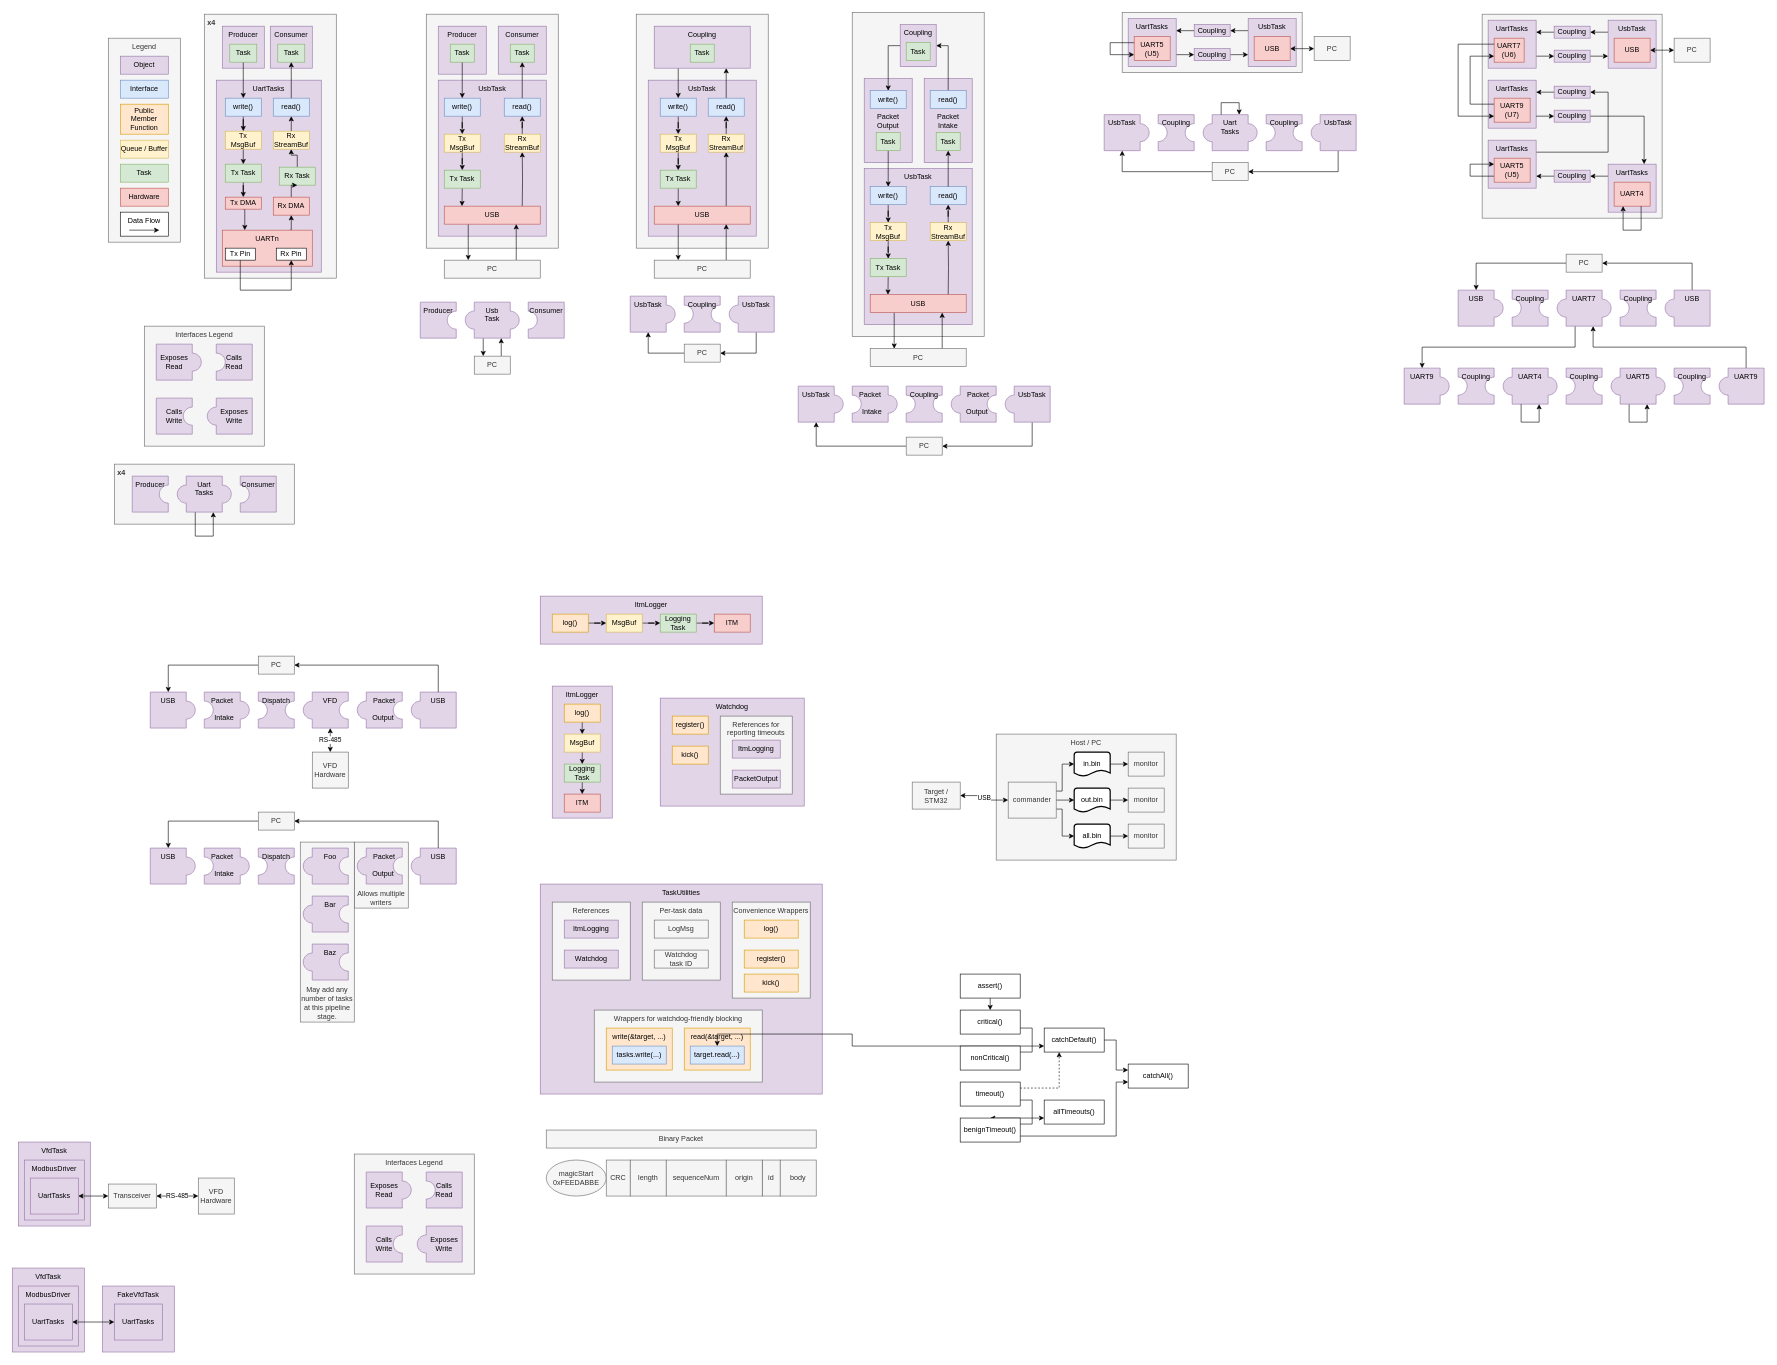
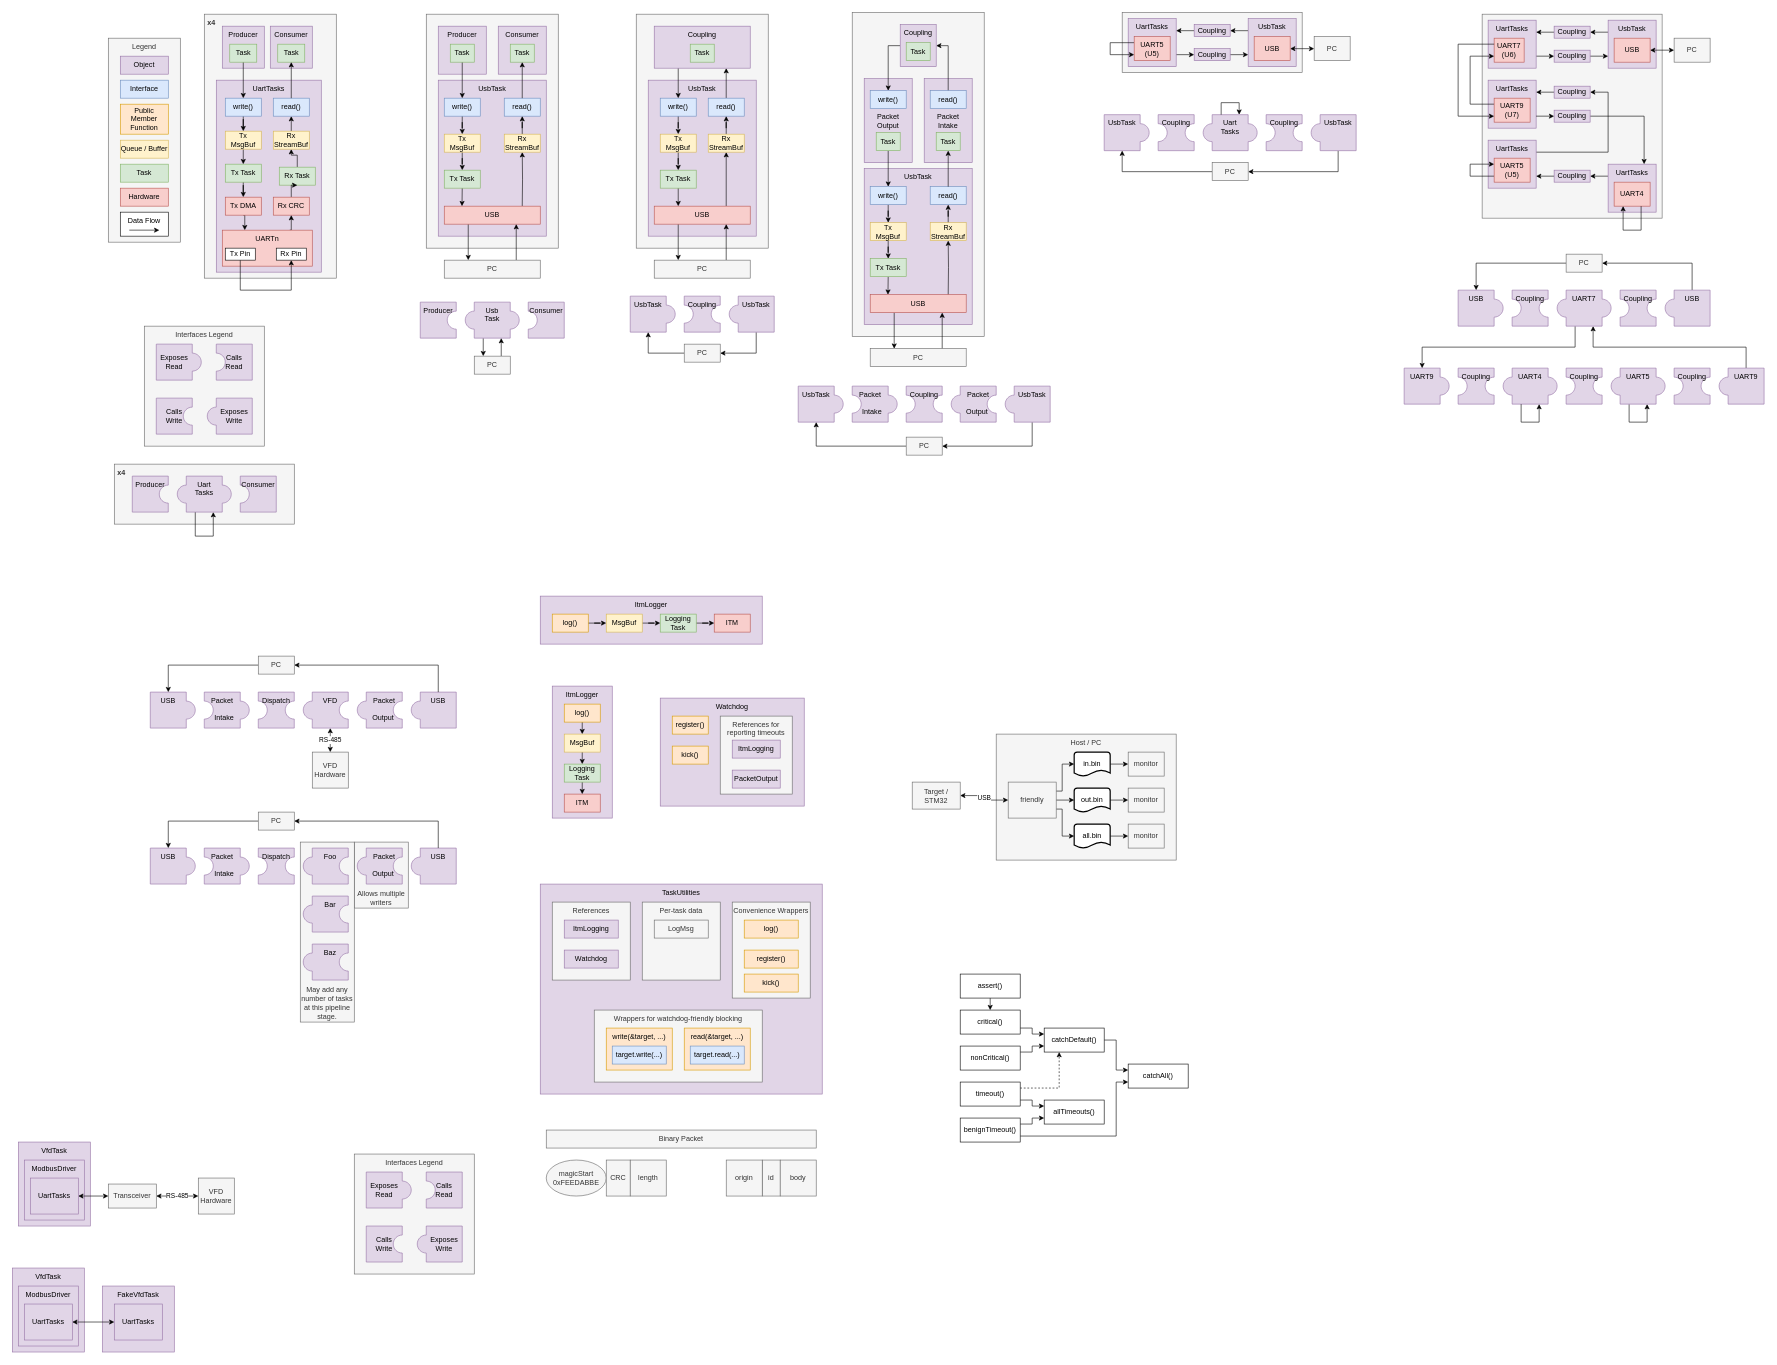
(243, 203) -> (243, 206)
(291, 206) -> (291, 206)
(1032, 800) -> (1032, 800)
(681, 959) -> none
(717, 1036) -> (1038, 1034)
(639, 1055) -> (639, 1055)
(995, 1118) -> (1038, 1106)
(696, 1178) -> none
